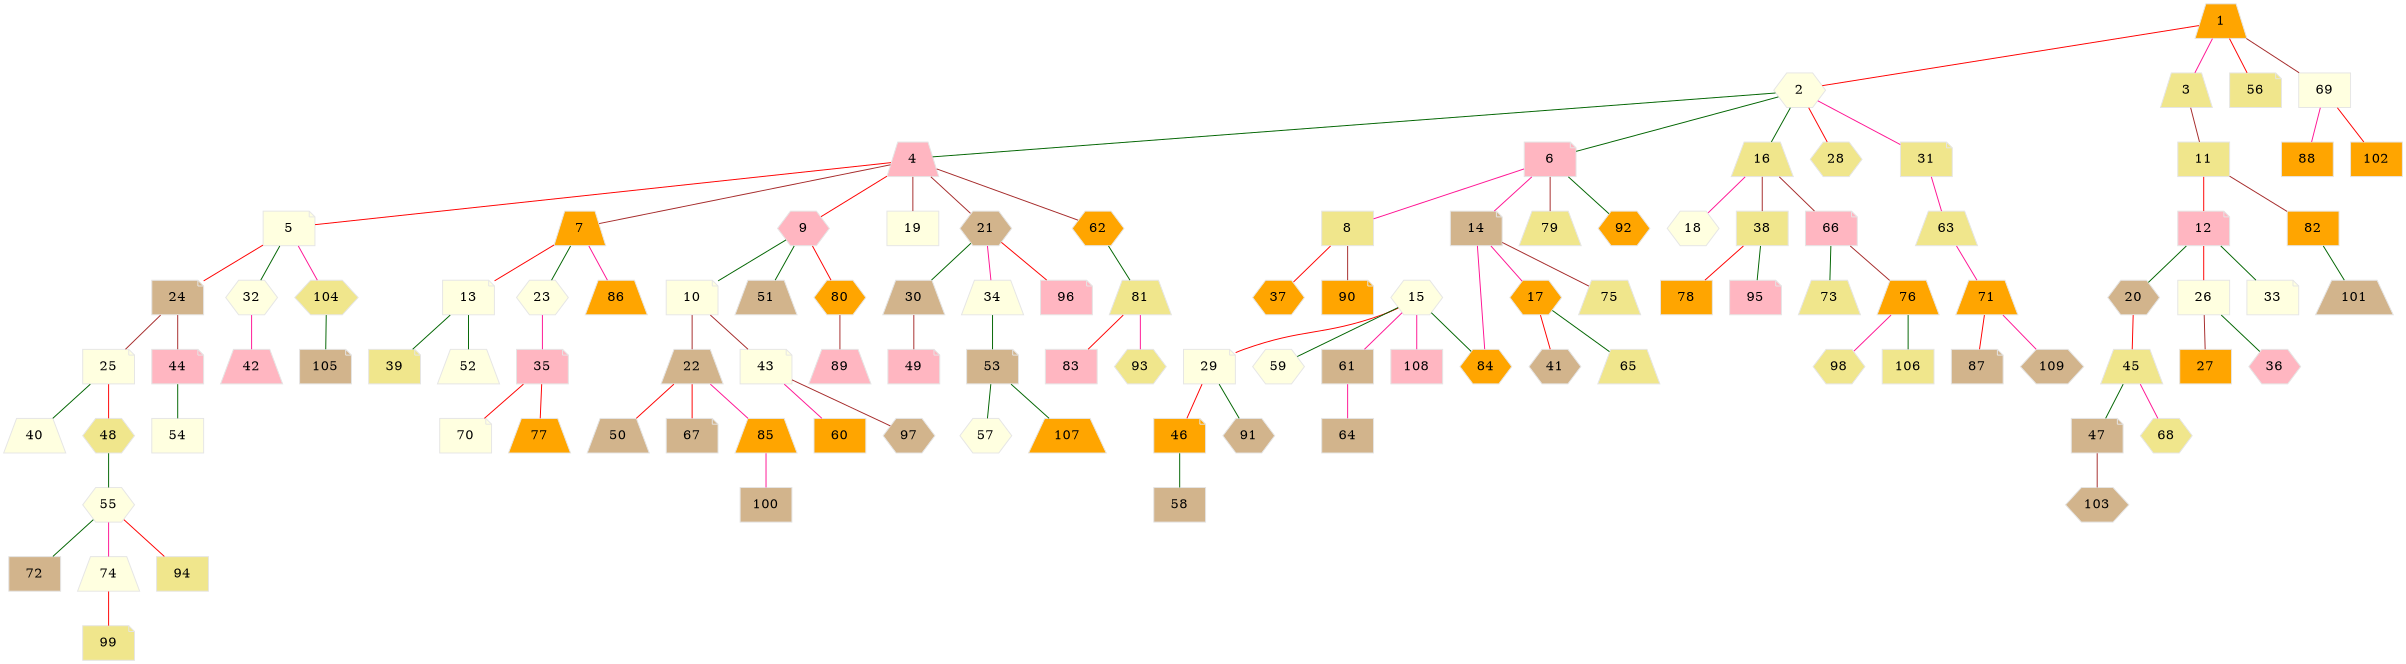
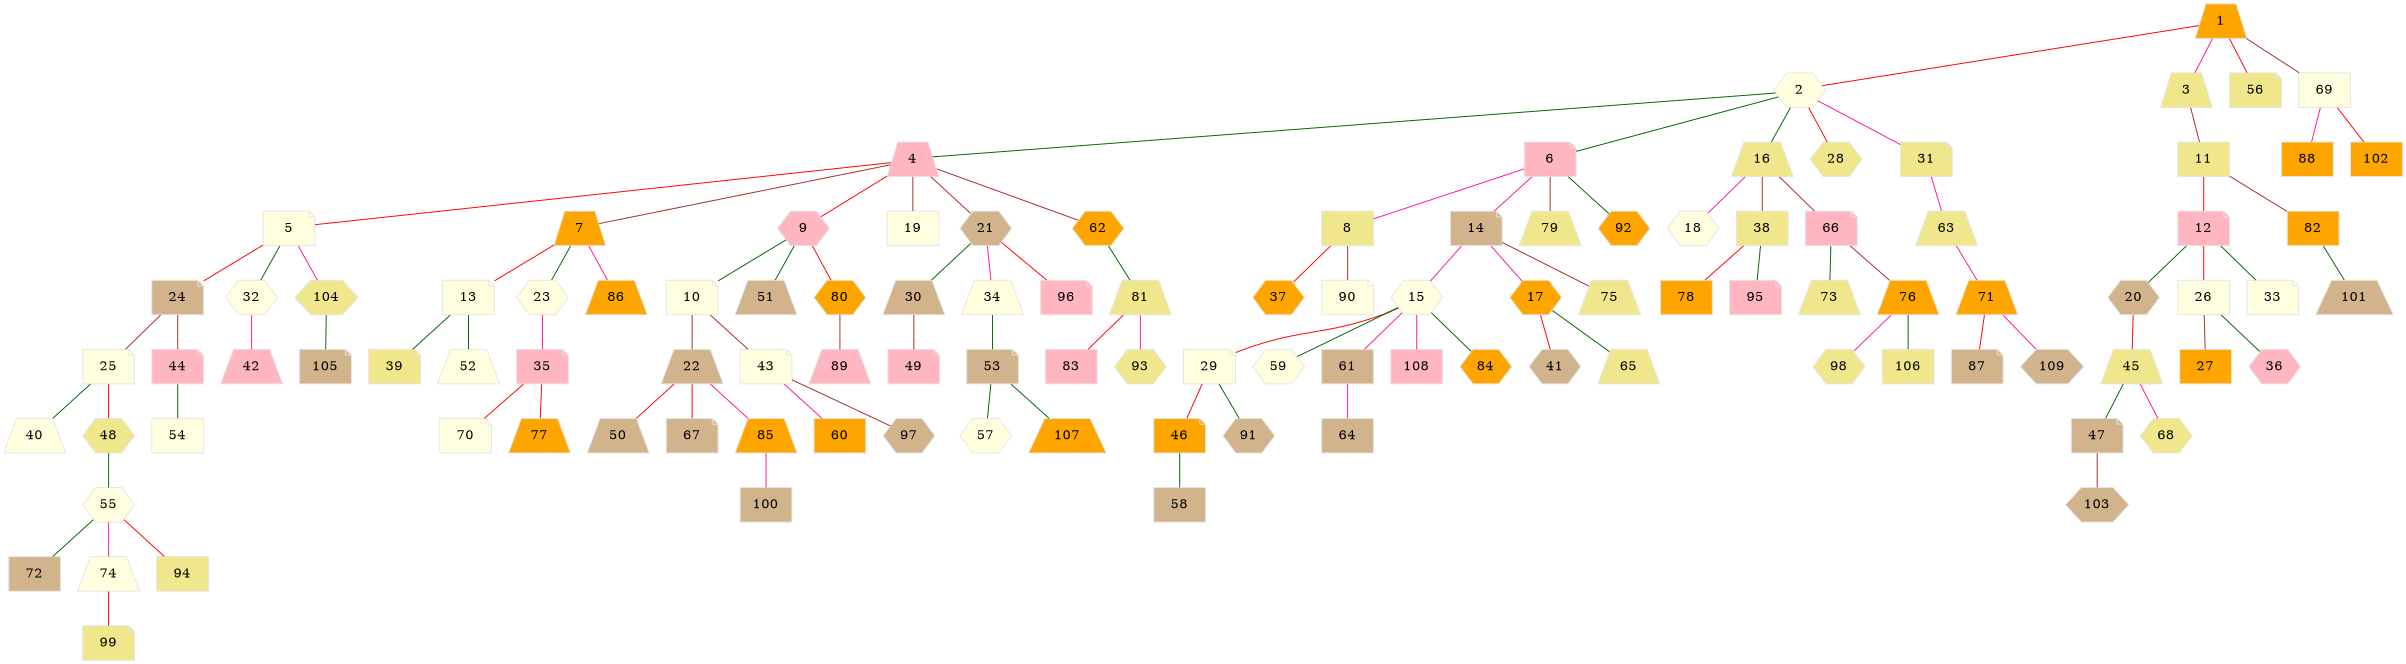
(1481, 297) -> (1446, 264)
(1348, 298) -> (1348, 298)
